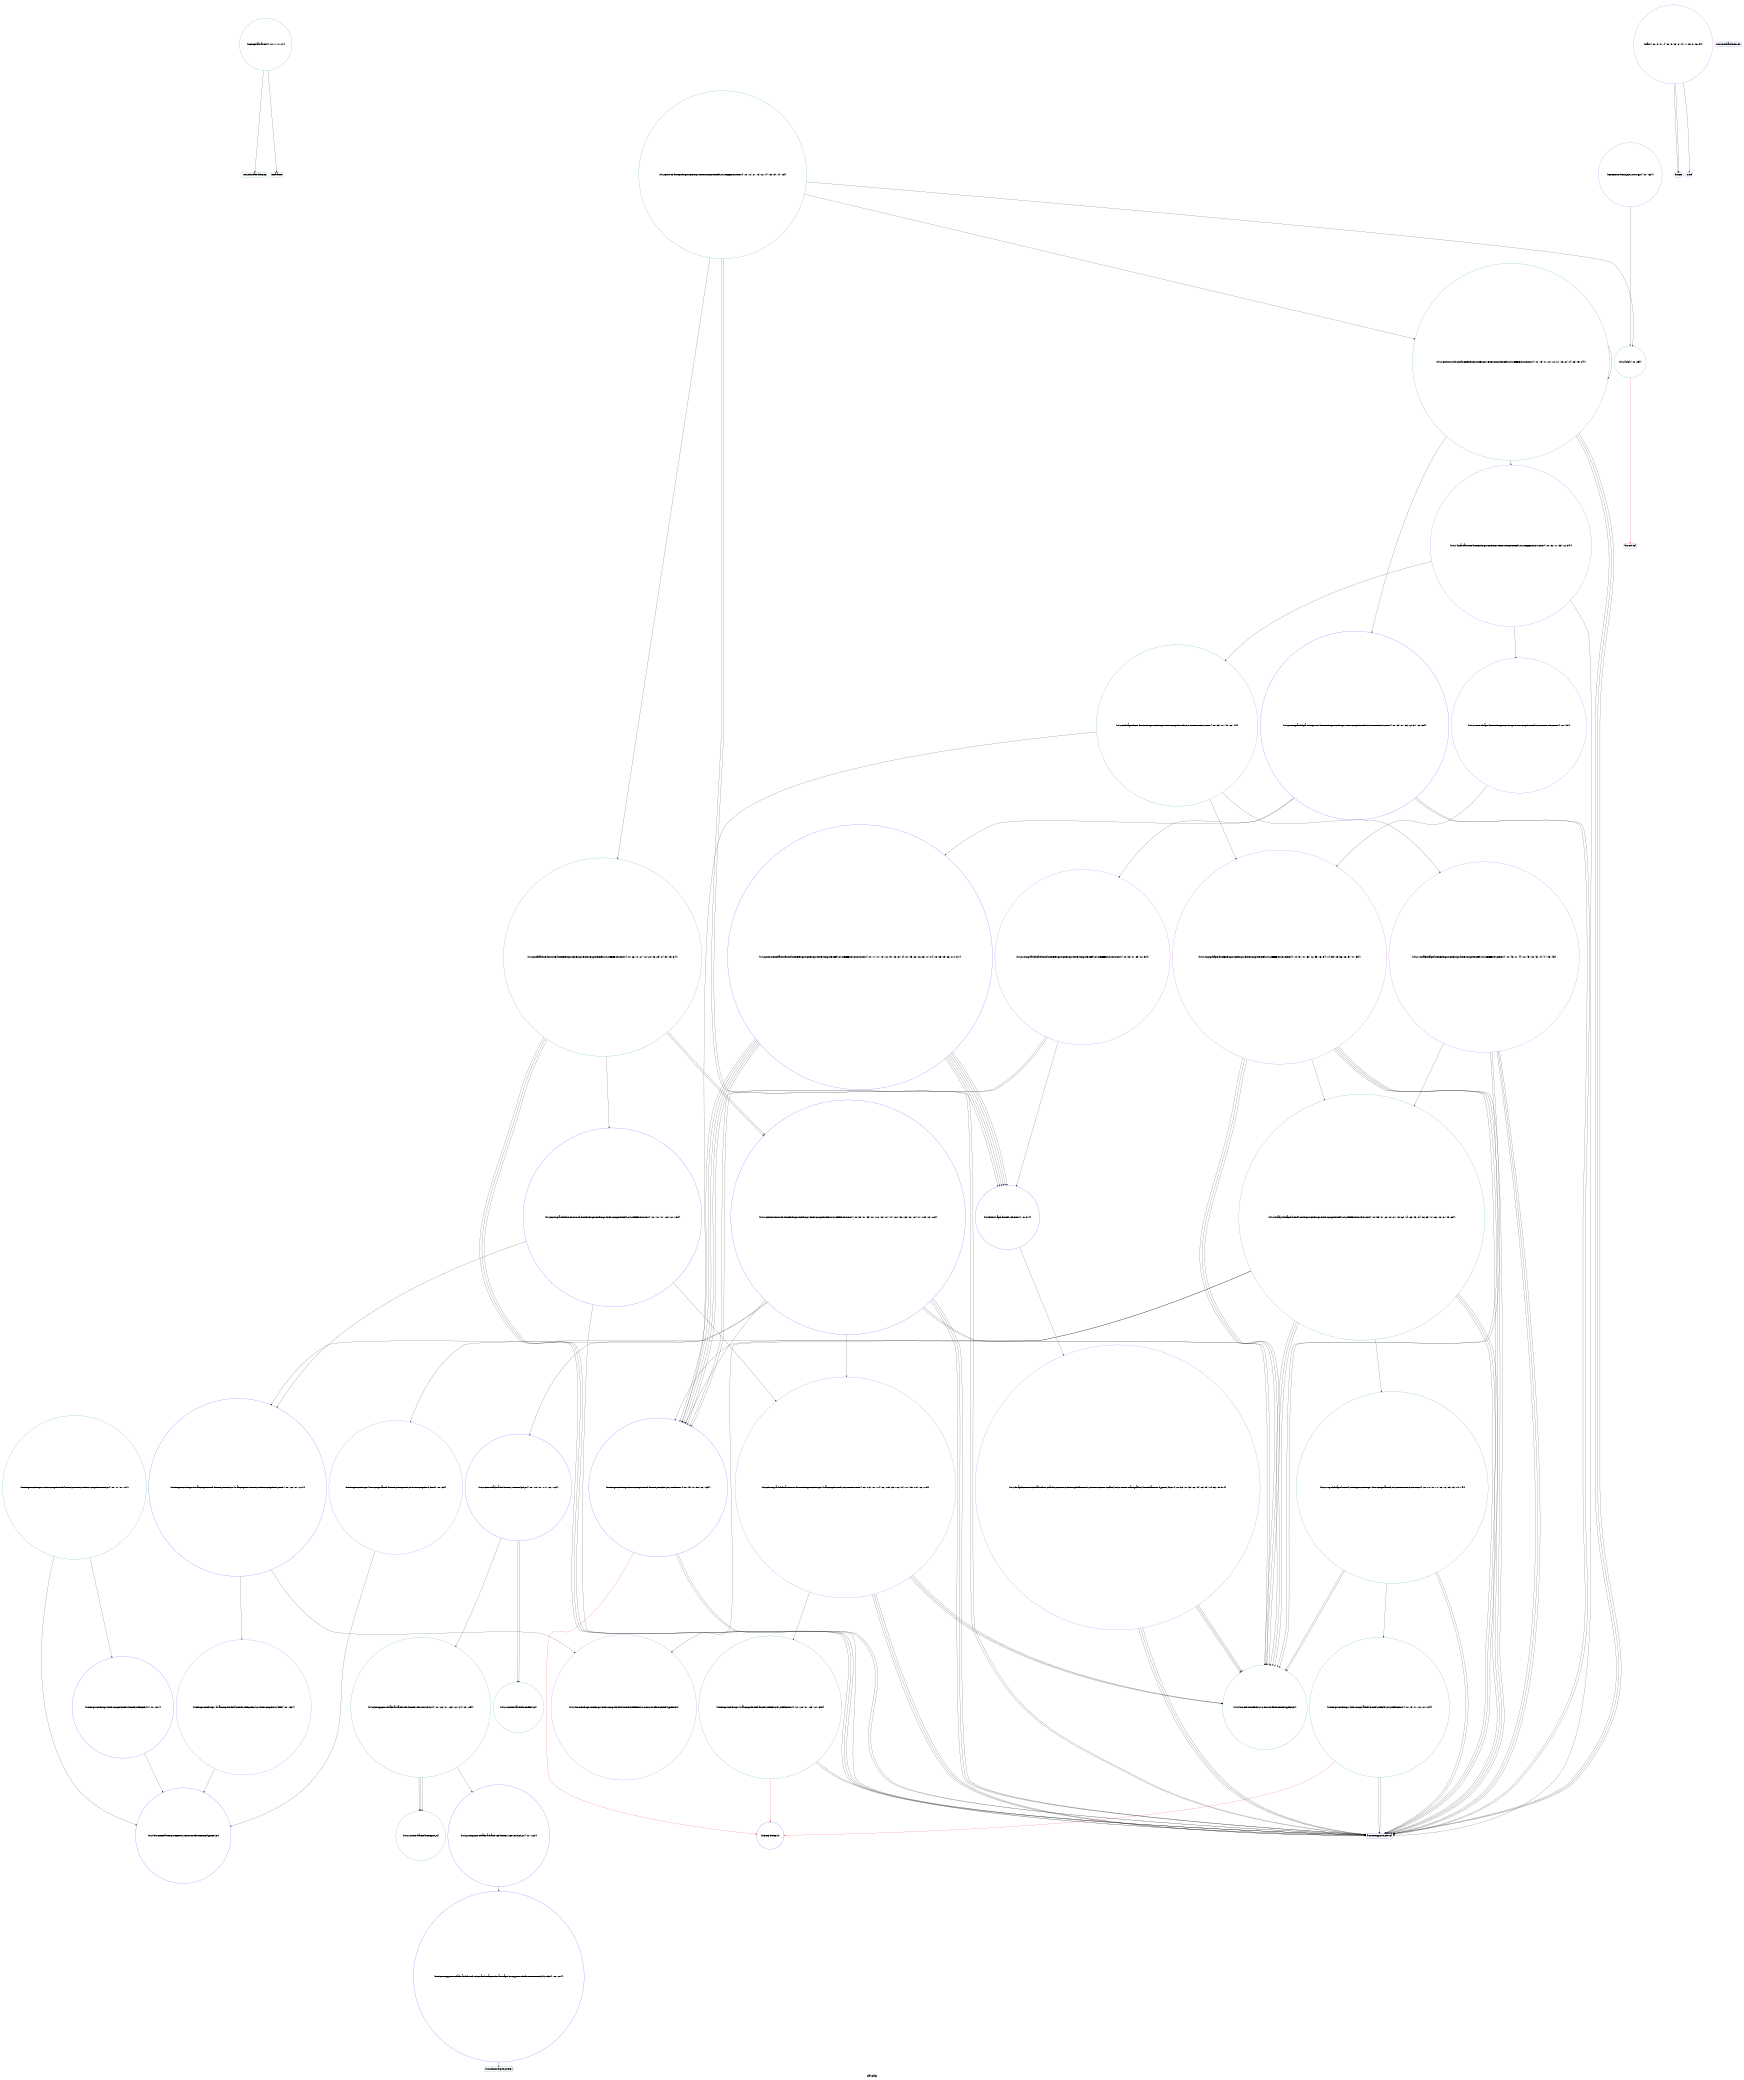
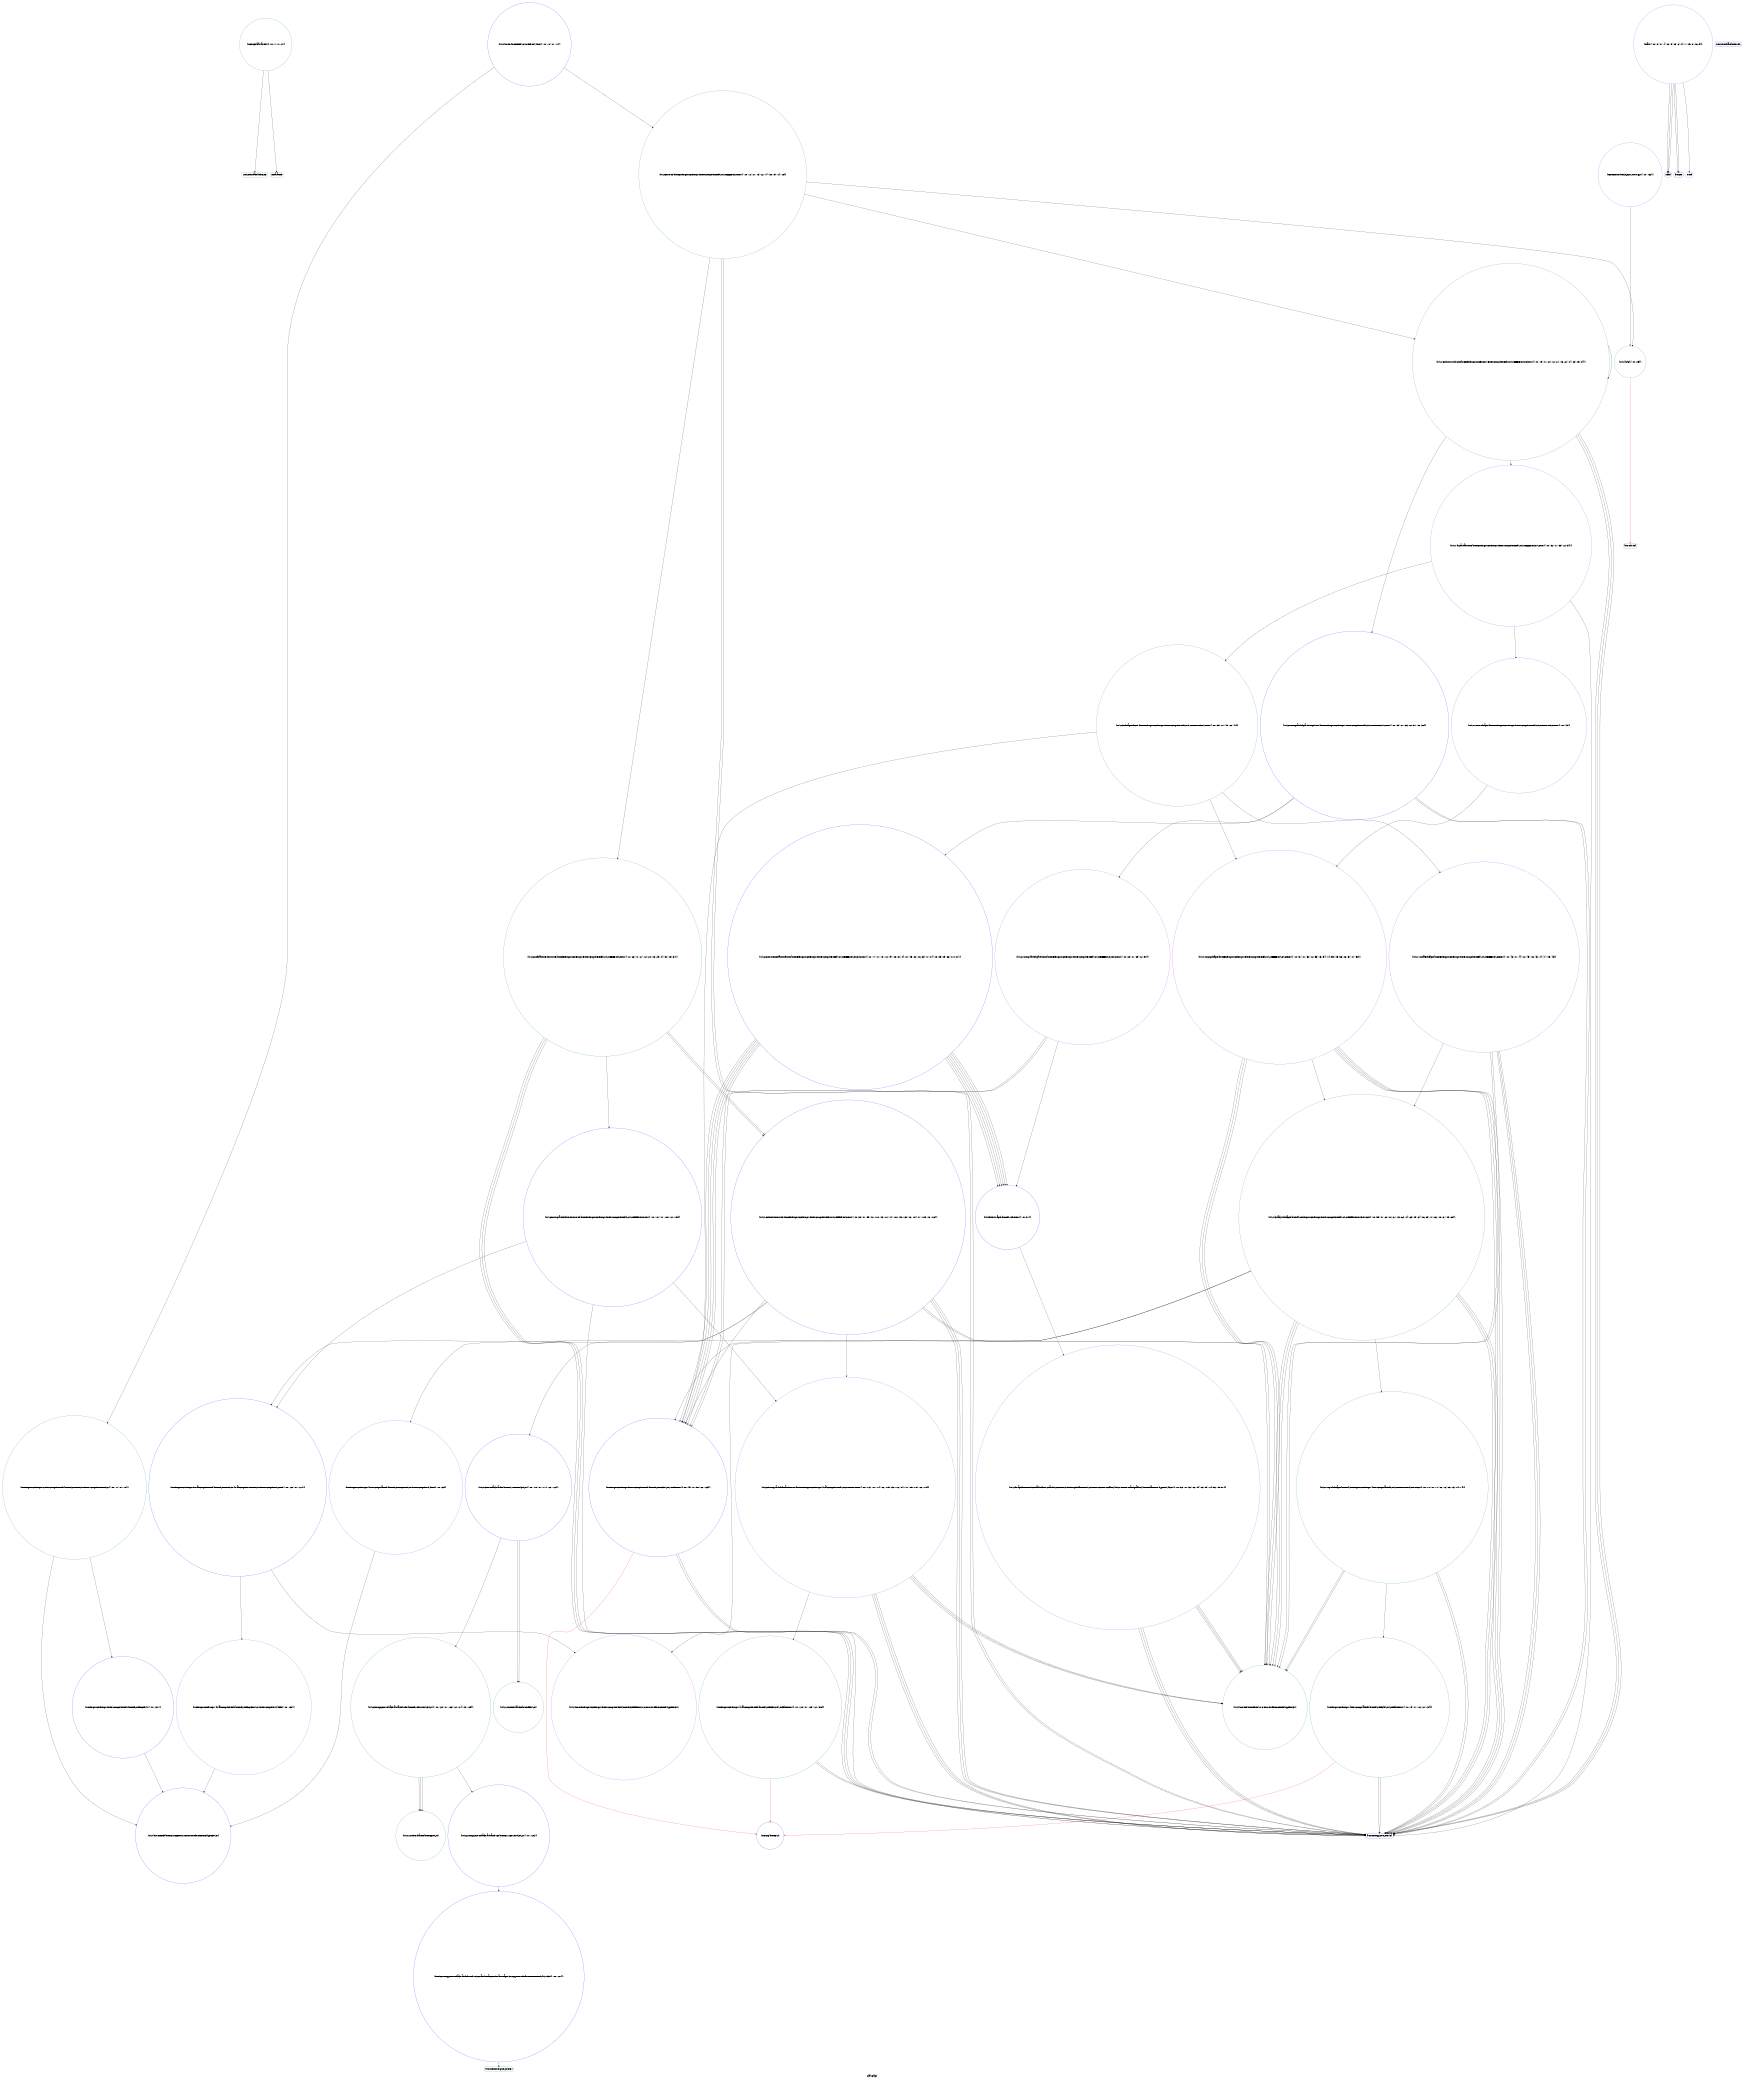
none -> (529, 44)
none -> (1668, 175)
